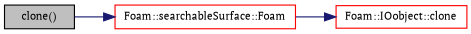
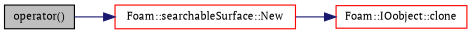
(39, 17) -> (39, 17)
(205, 17) -> (205, 17)
